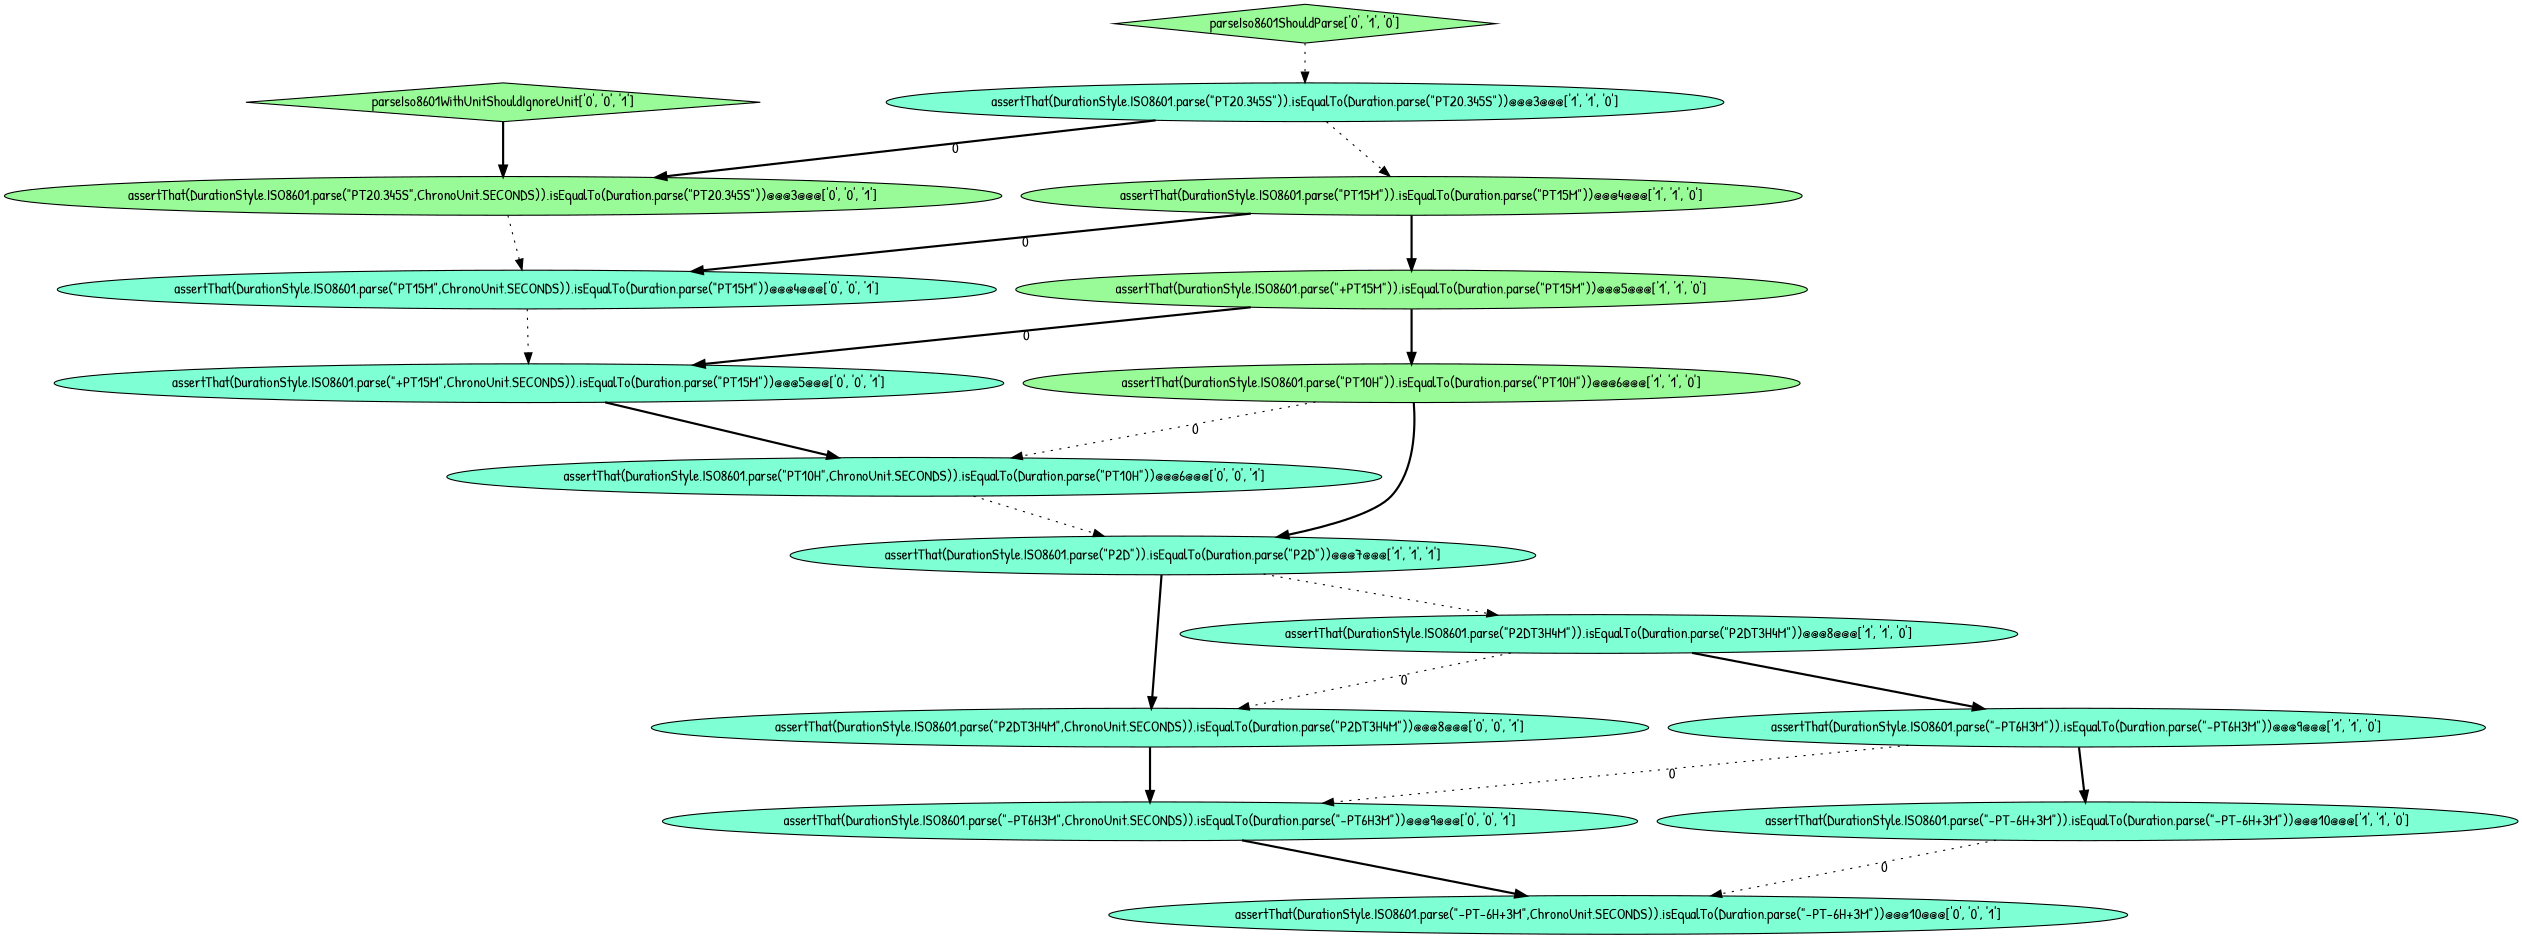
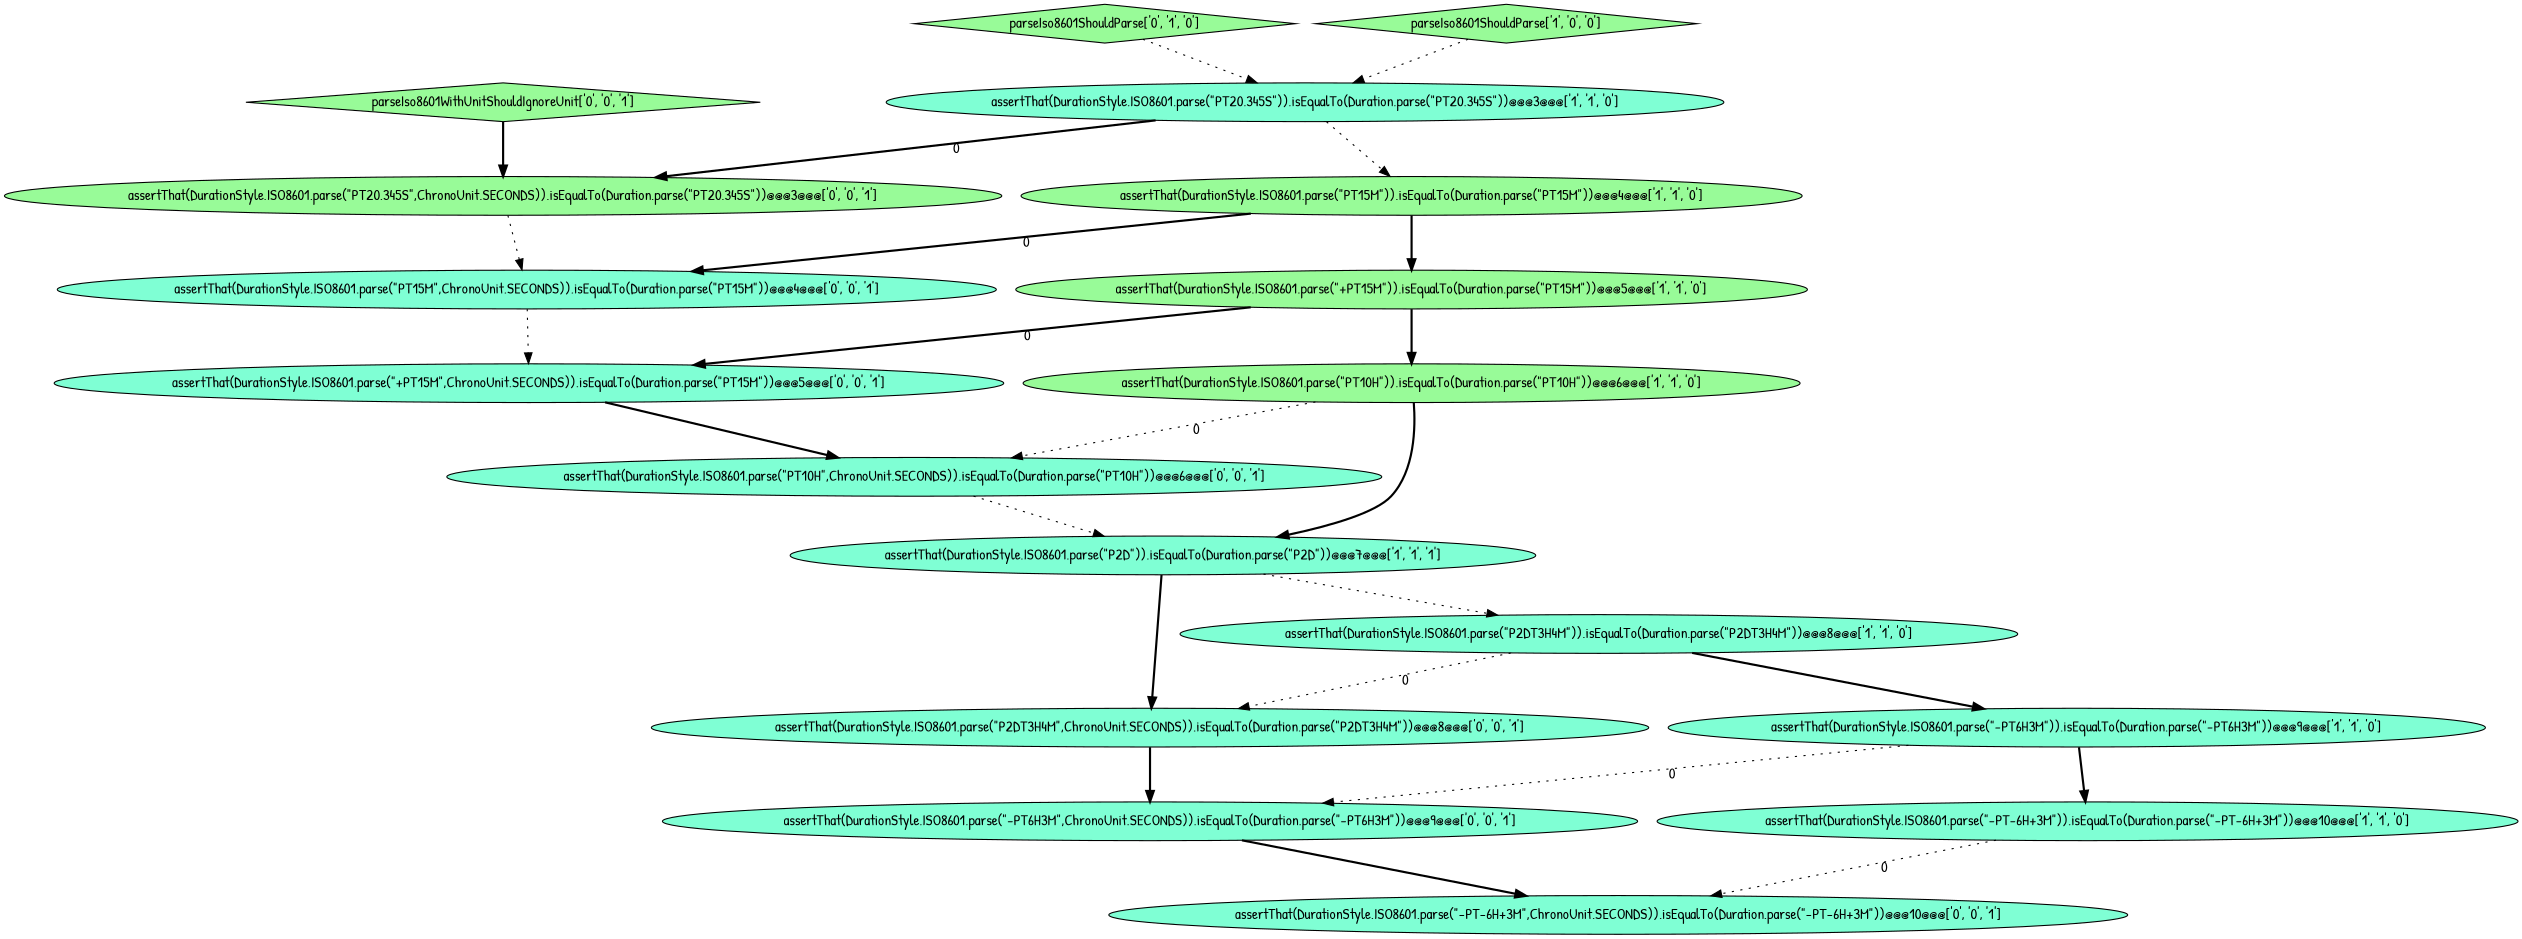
none -> (1506, 24)
